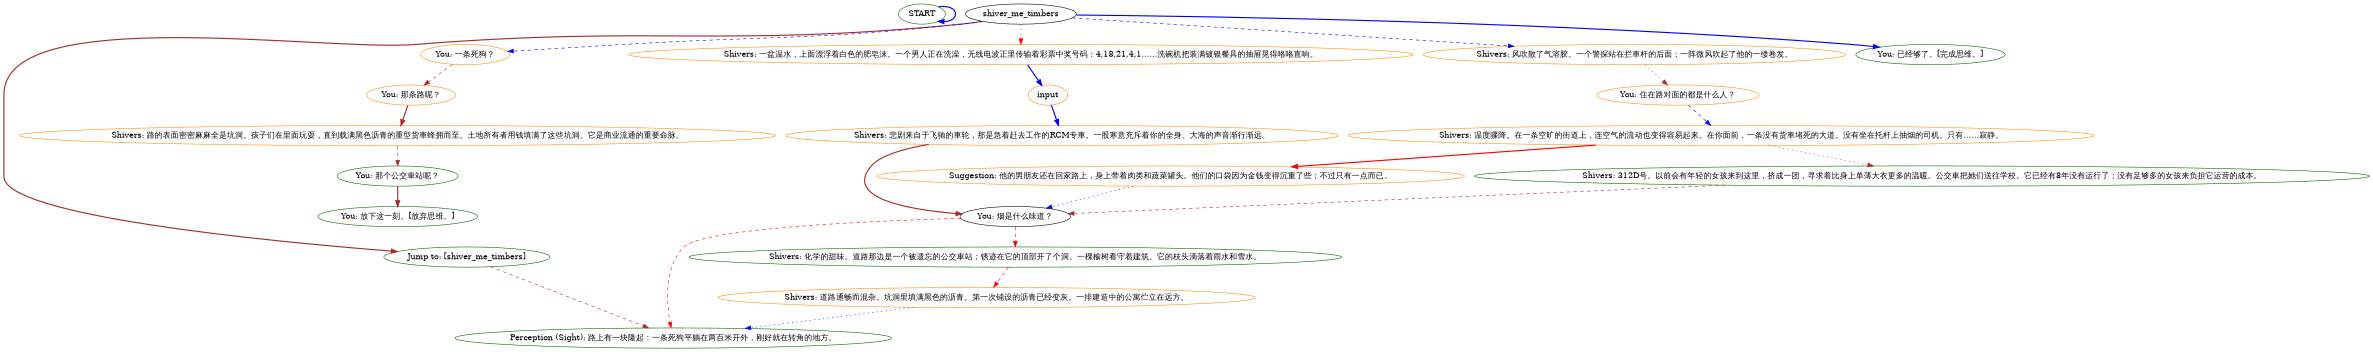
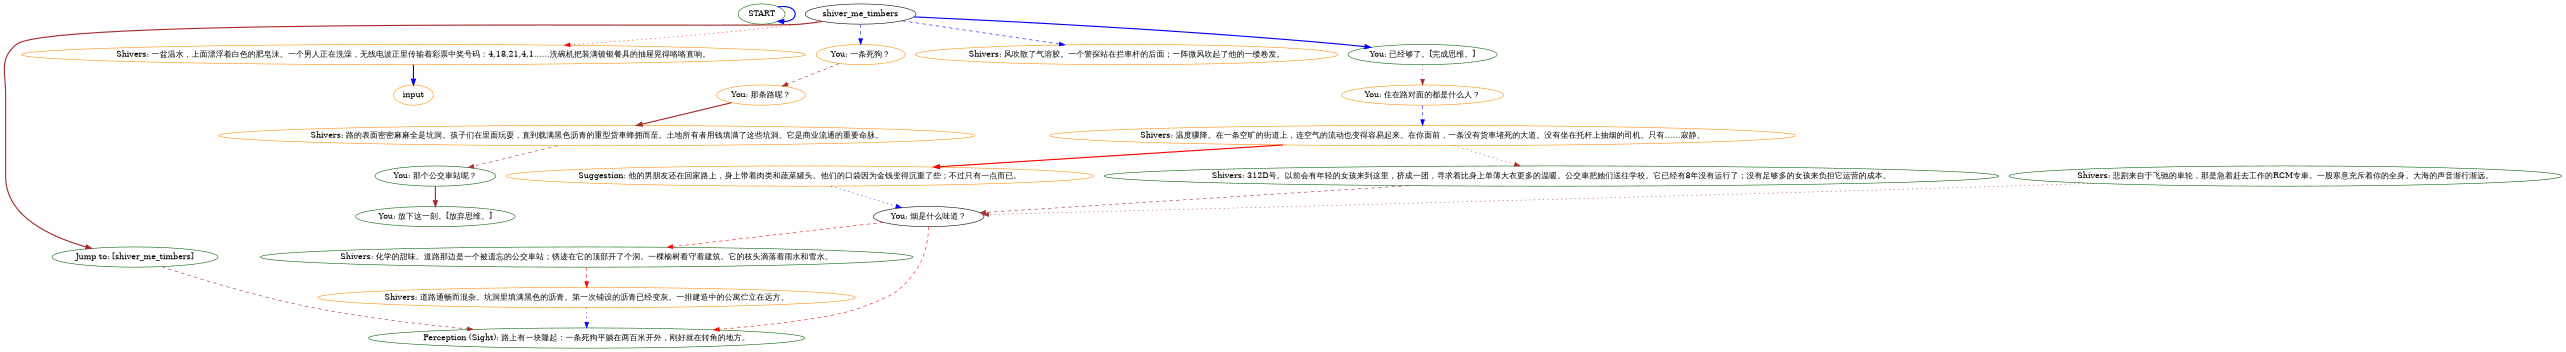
(1654, 73) -> (1423, 72)
(1054, 113) -> none
(1062, 136) -> (2285, 176)
(870, 191) -> (1541, 200)
